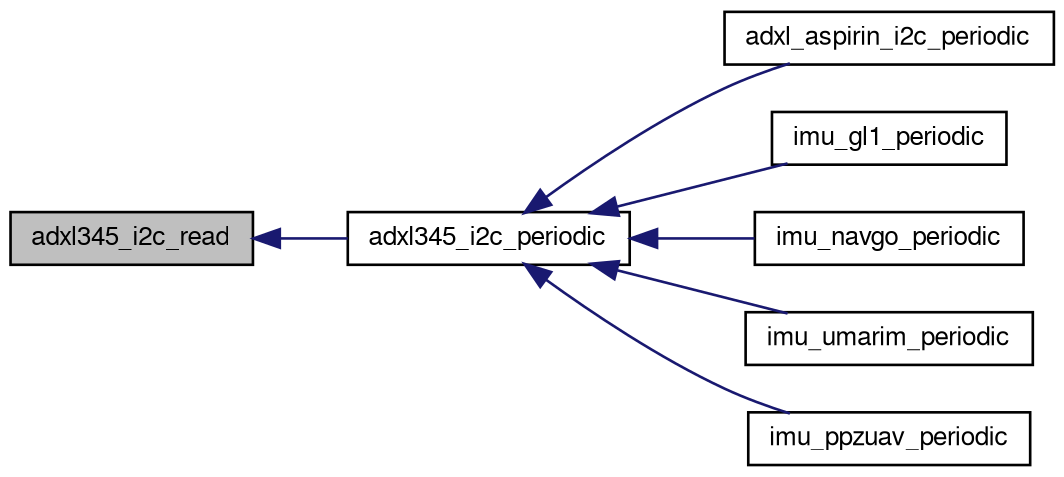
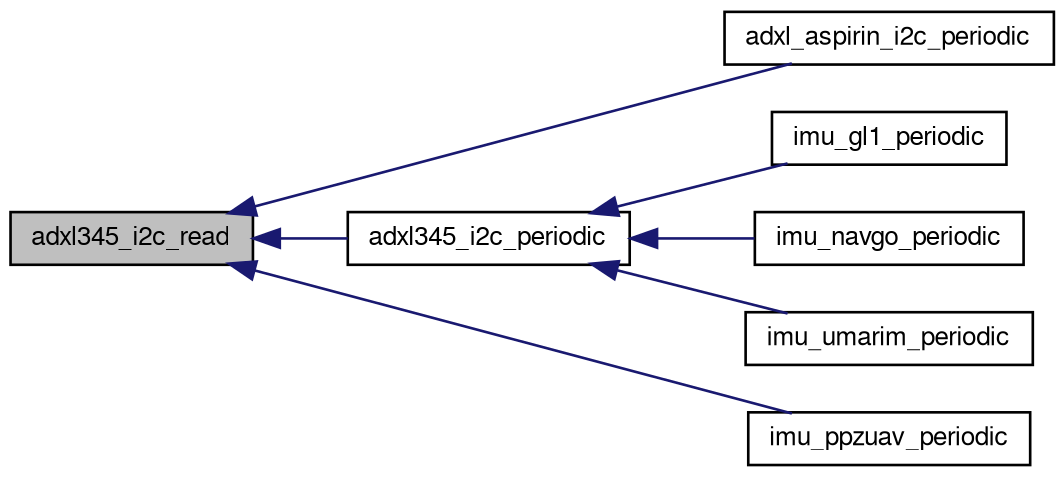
(663, 121) -> (523, 135)
(663, 356) -> (523, 342)
